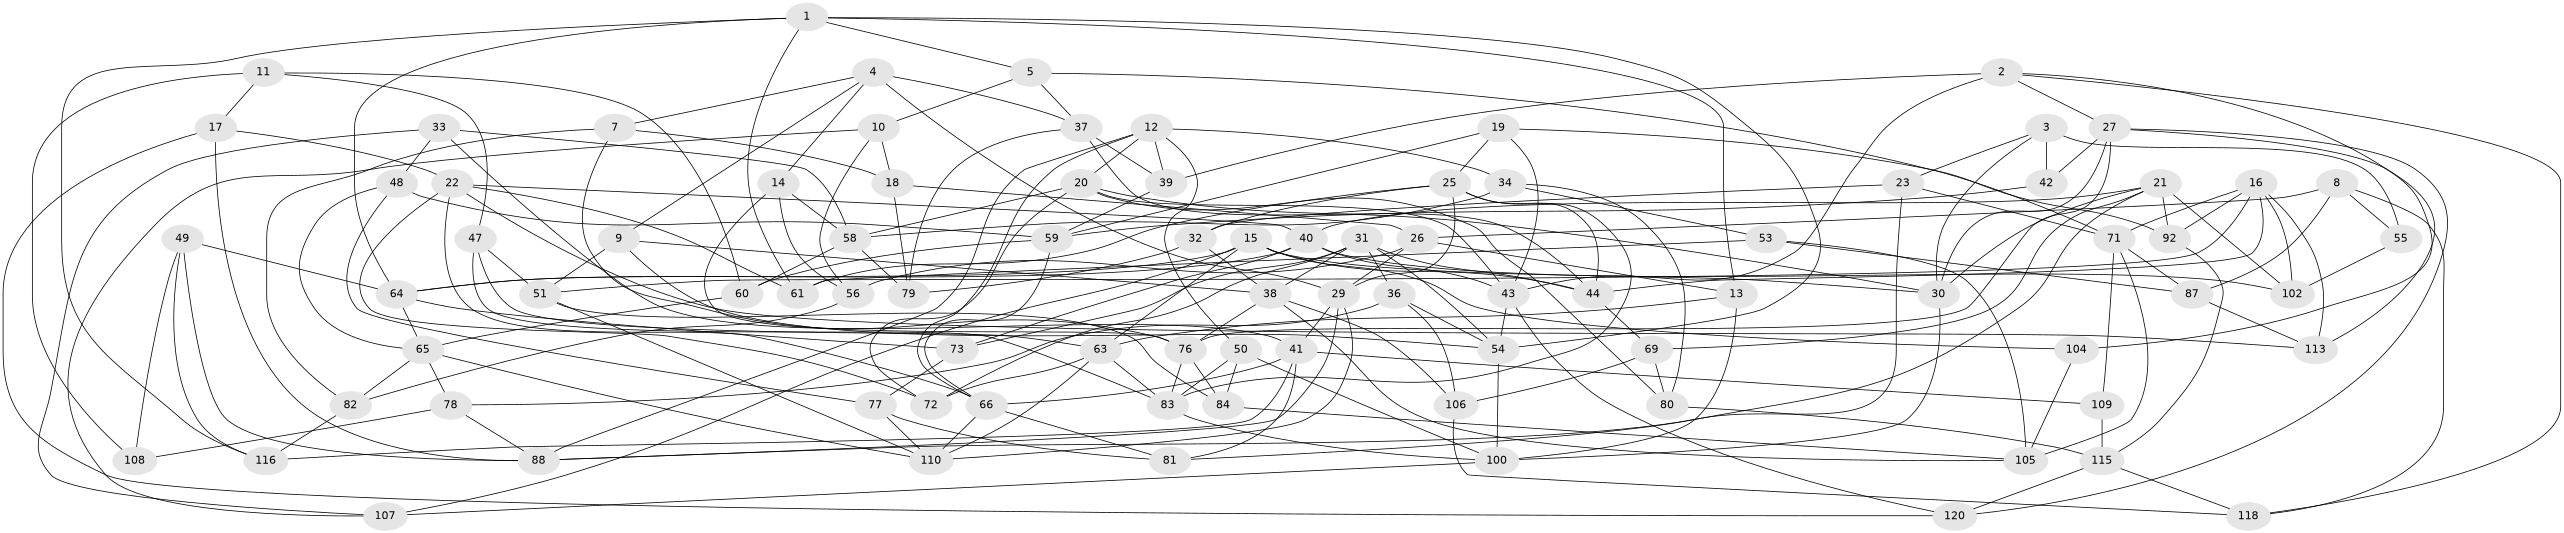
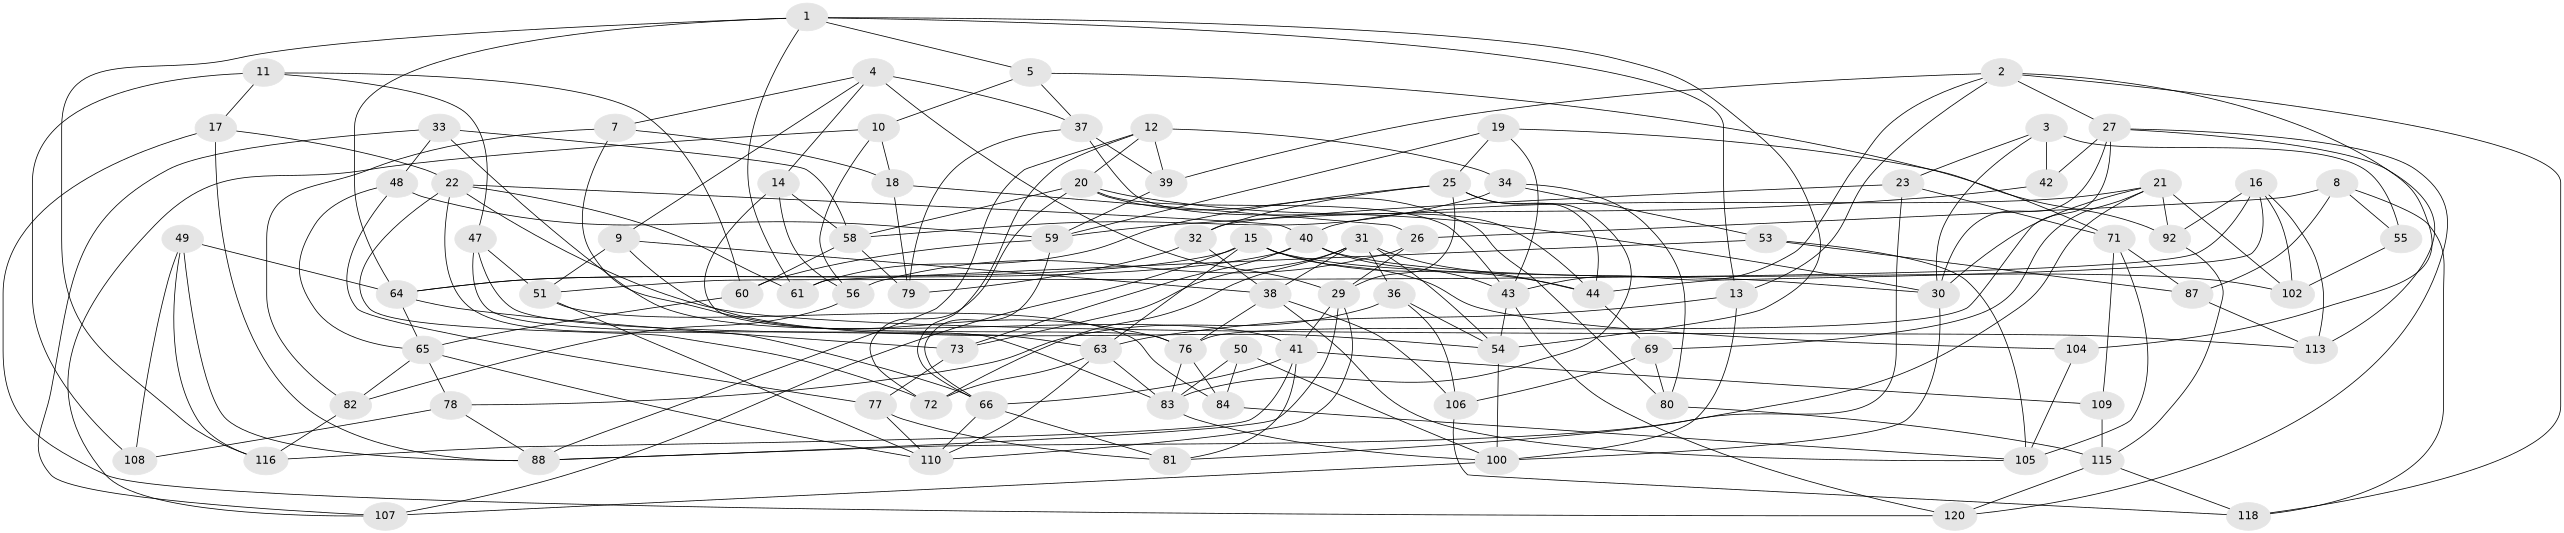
(2181, 210) -> none
(1165, 237) -> none
(1577, 267) -> (1870, 176)
